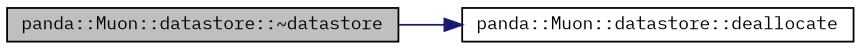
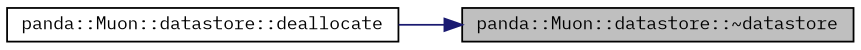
(421, 25) -> (421, 25)
